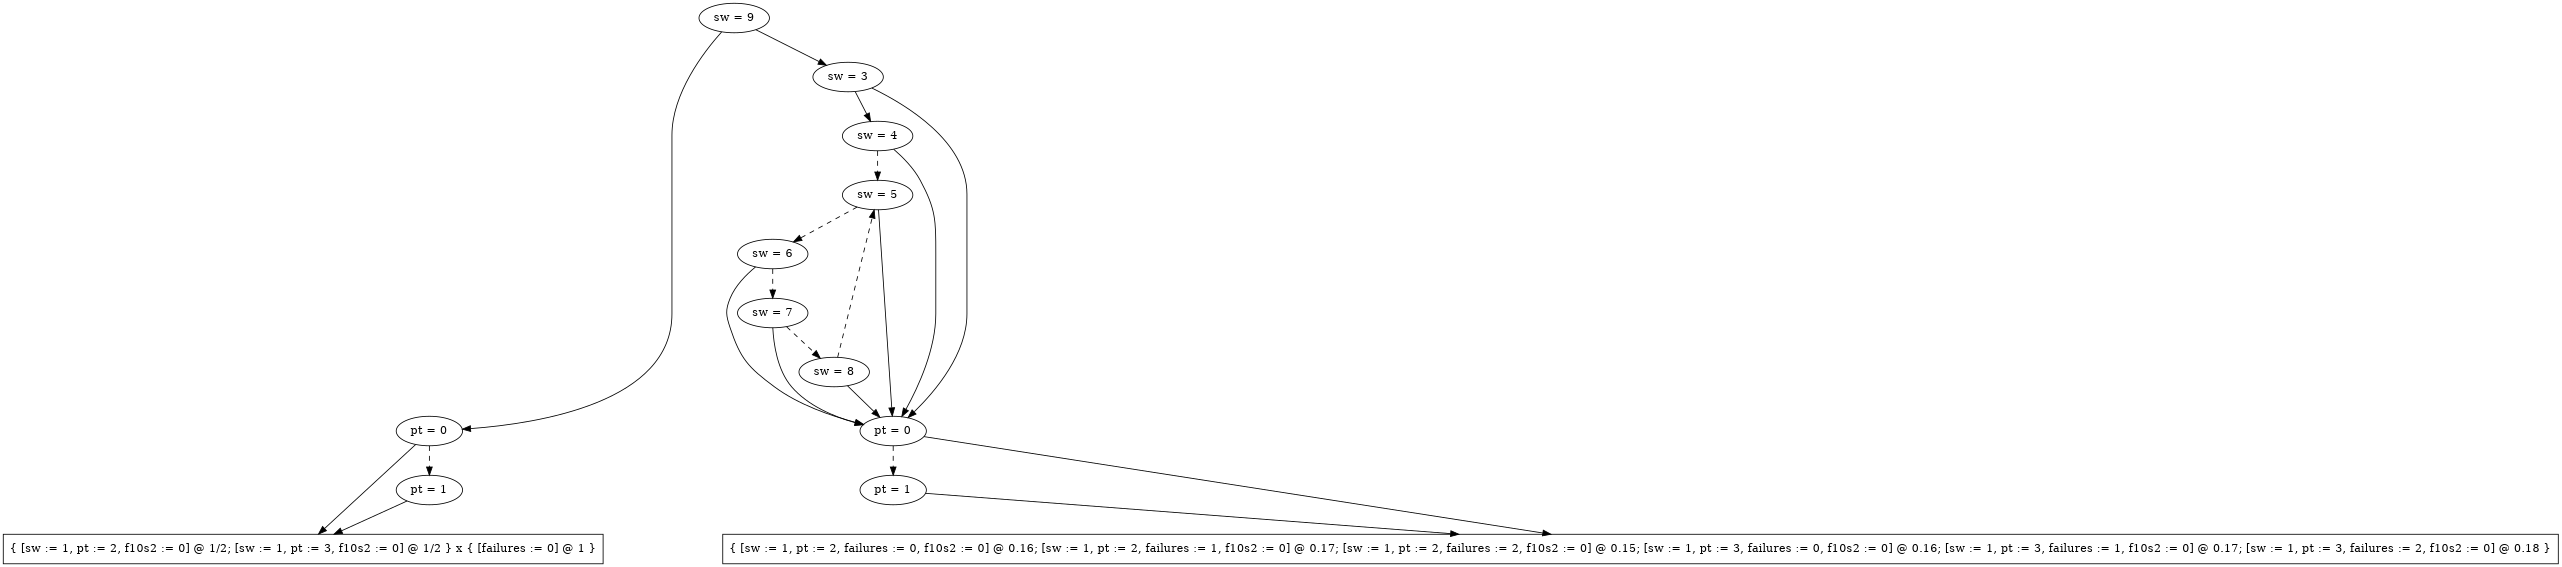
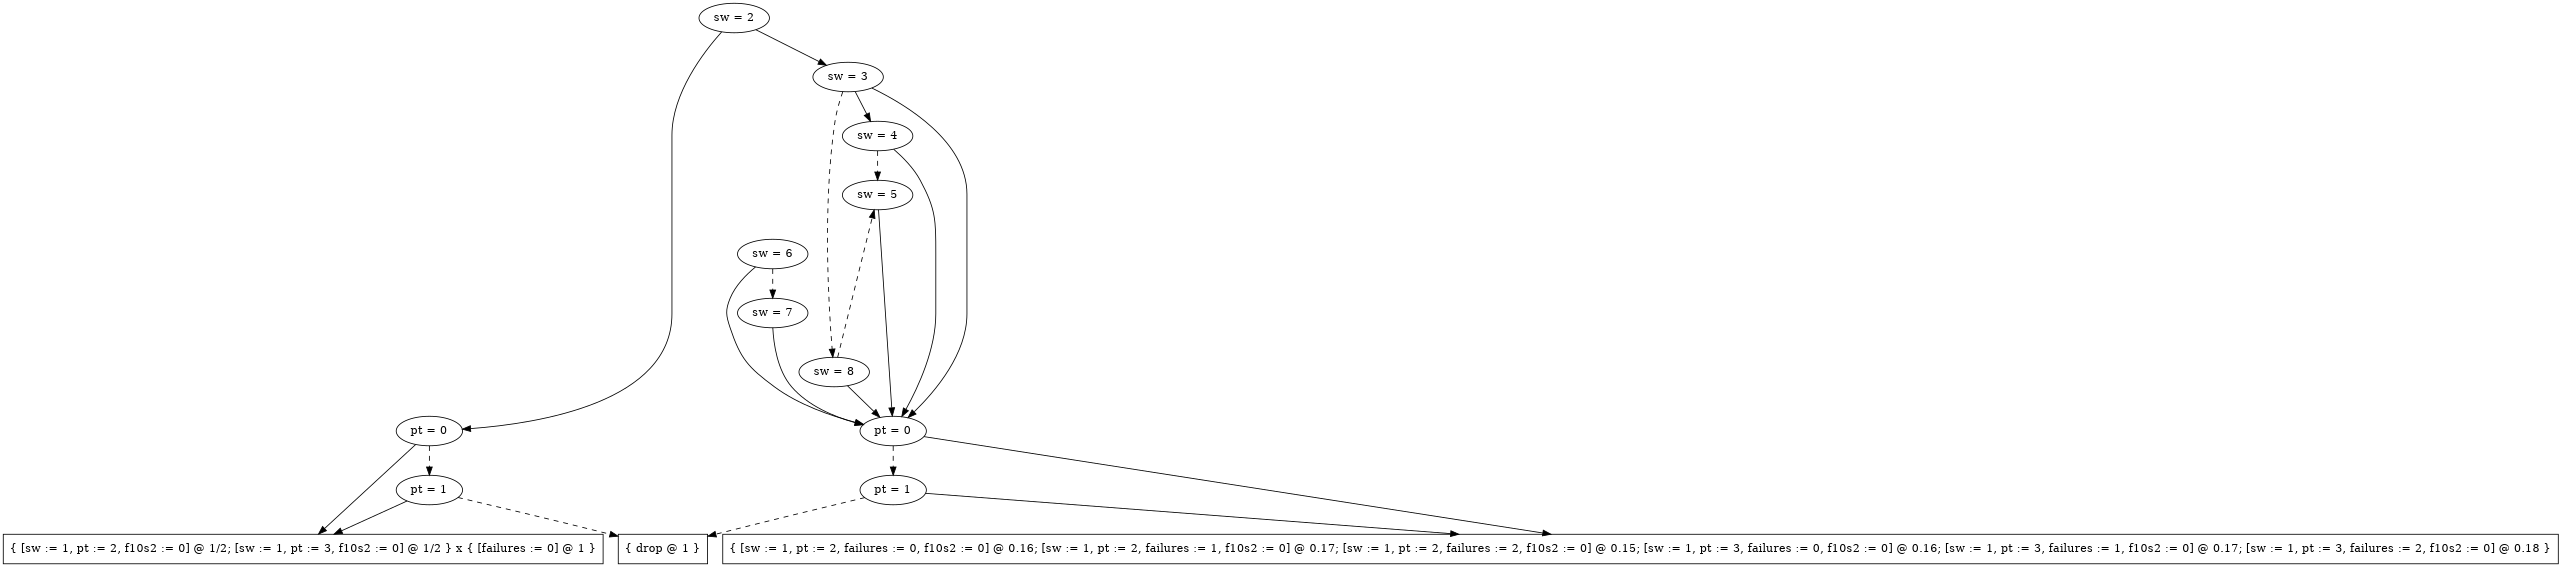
(734, 18) -> (734, 18)
(829, 222) -> none
(800, 340) -> (828, 220)
none -> (663, 549)
